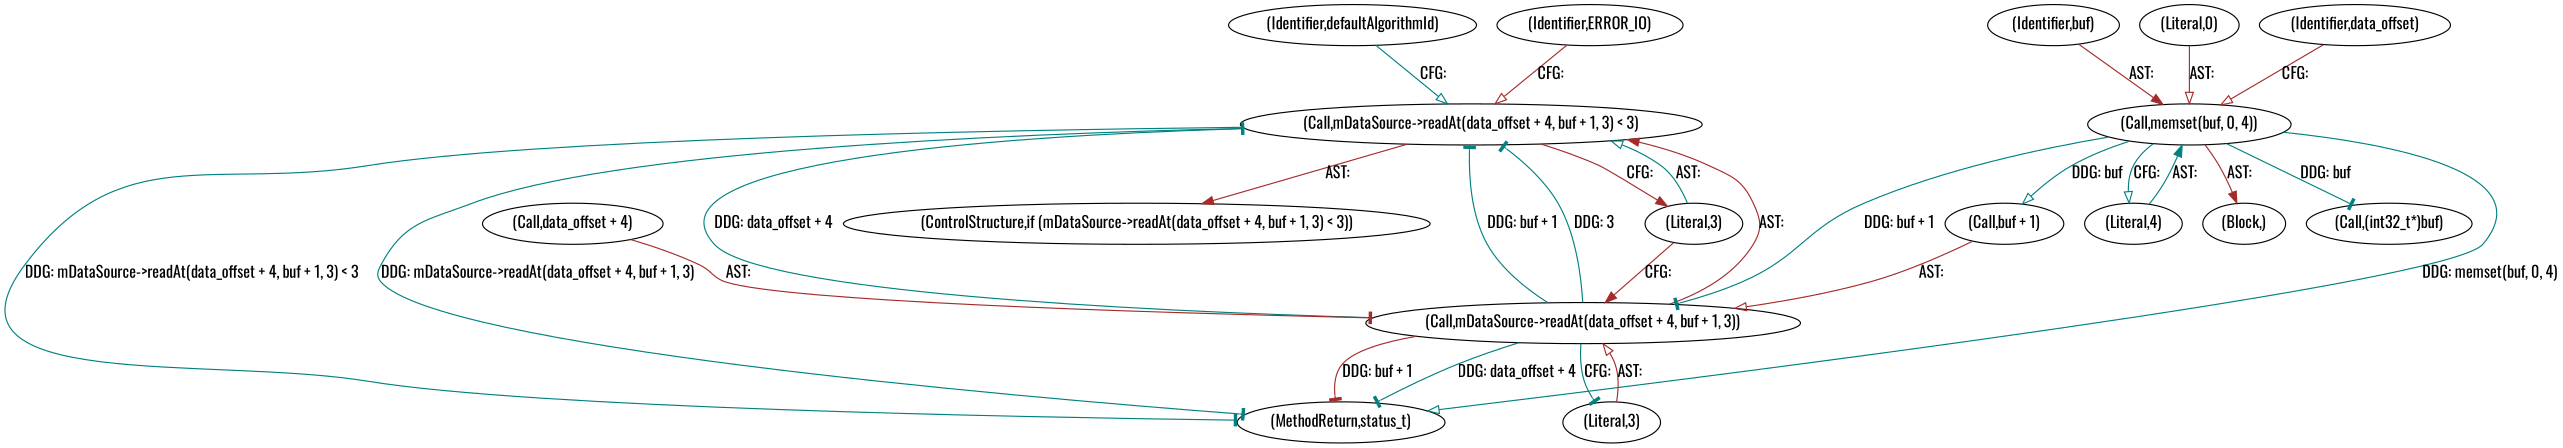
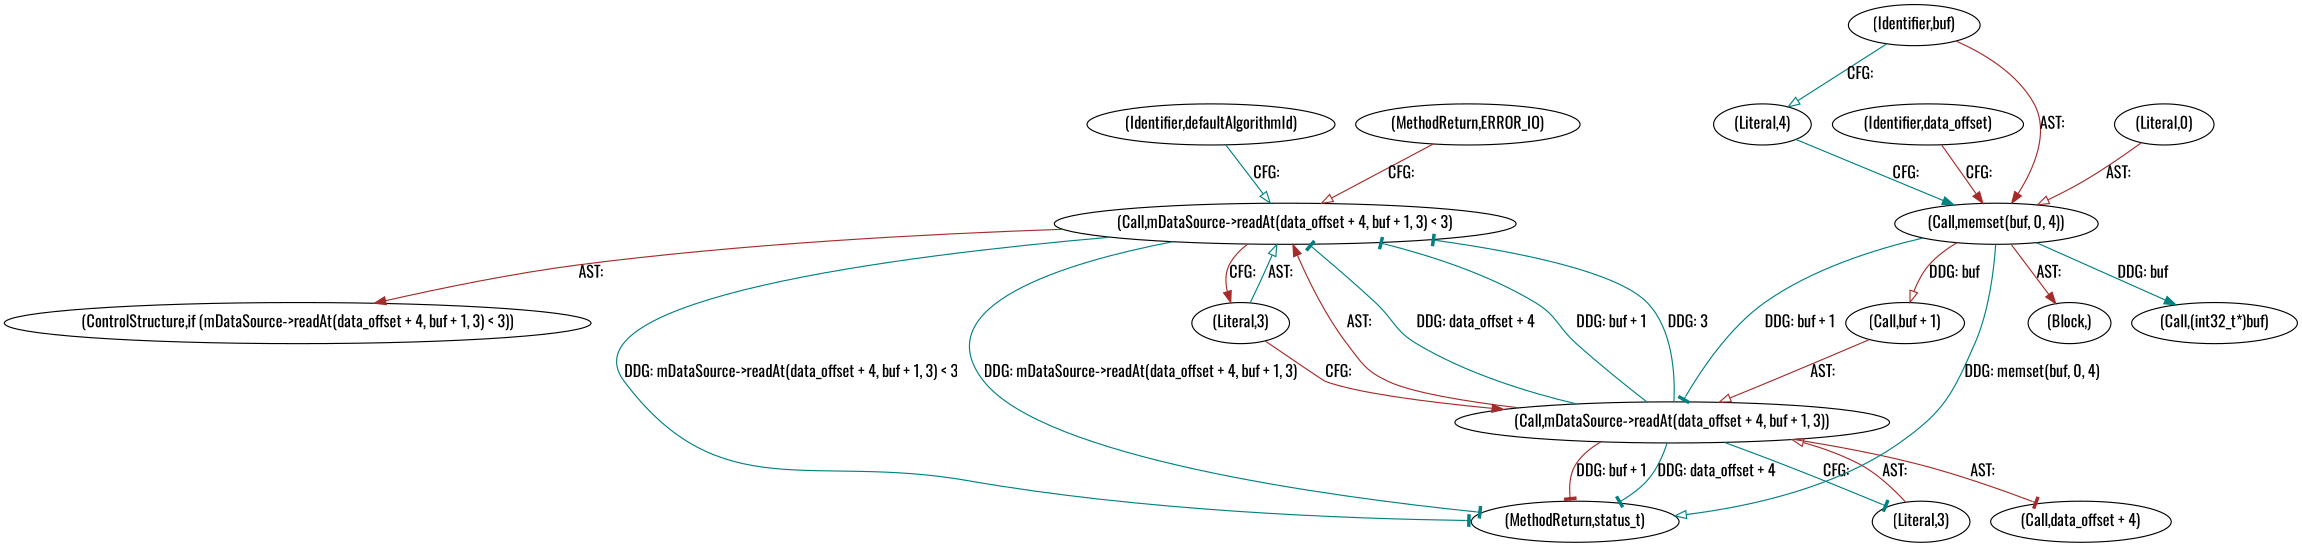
(1590, 25) -> (1468, 124)
(2277, 72) -> (1959, 169)
(2077, 163) -> (1931, 263)
(2134, 164) -> (1842, 72)
(2287, 173) -> (2101, 271)
(2187, 174) -> (1908, 174)
(993, 306) -> (1915, 463)
